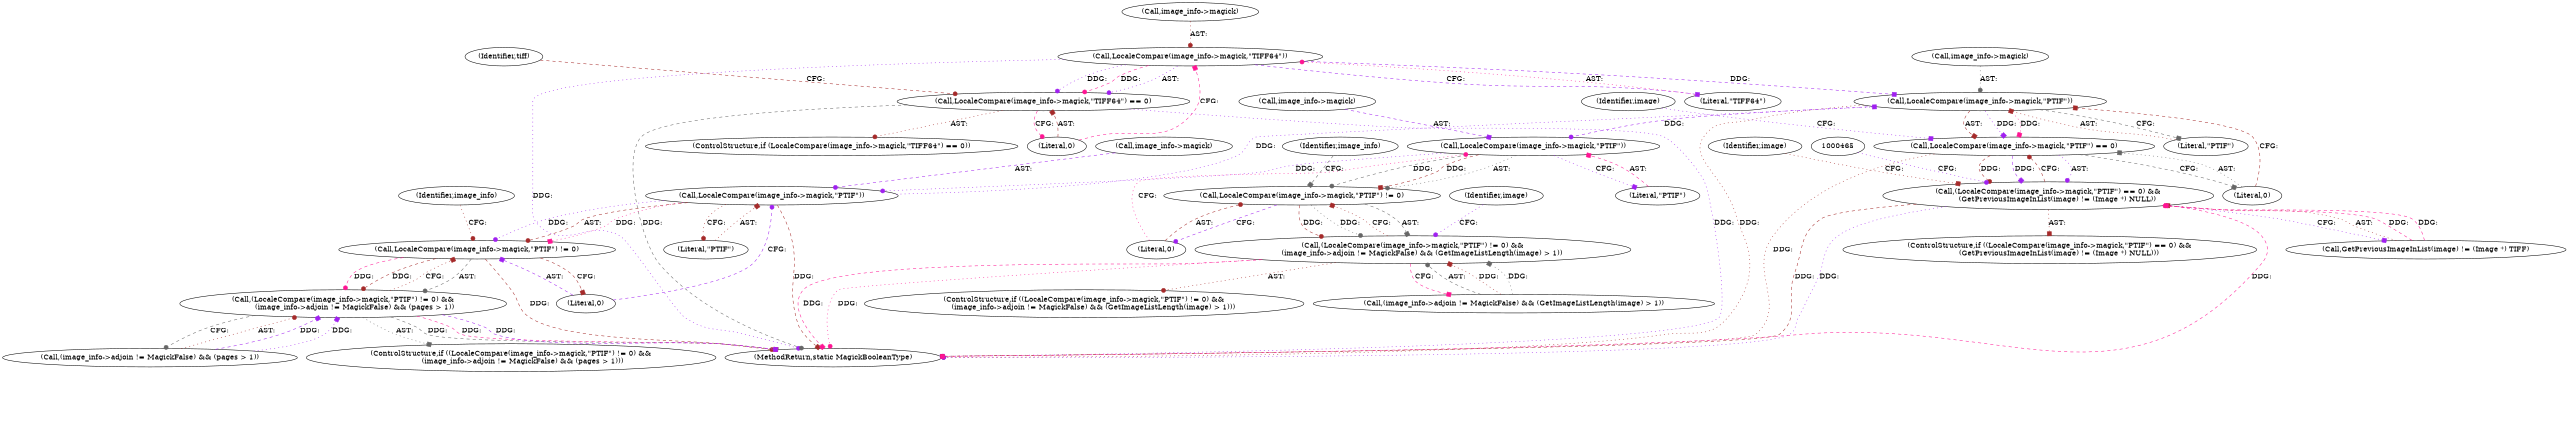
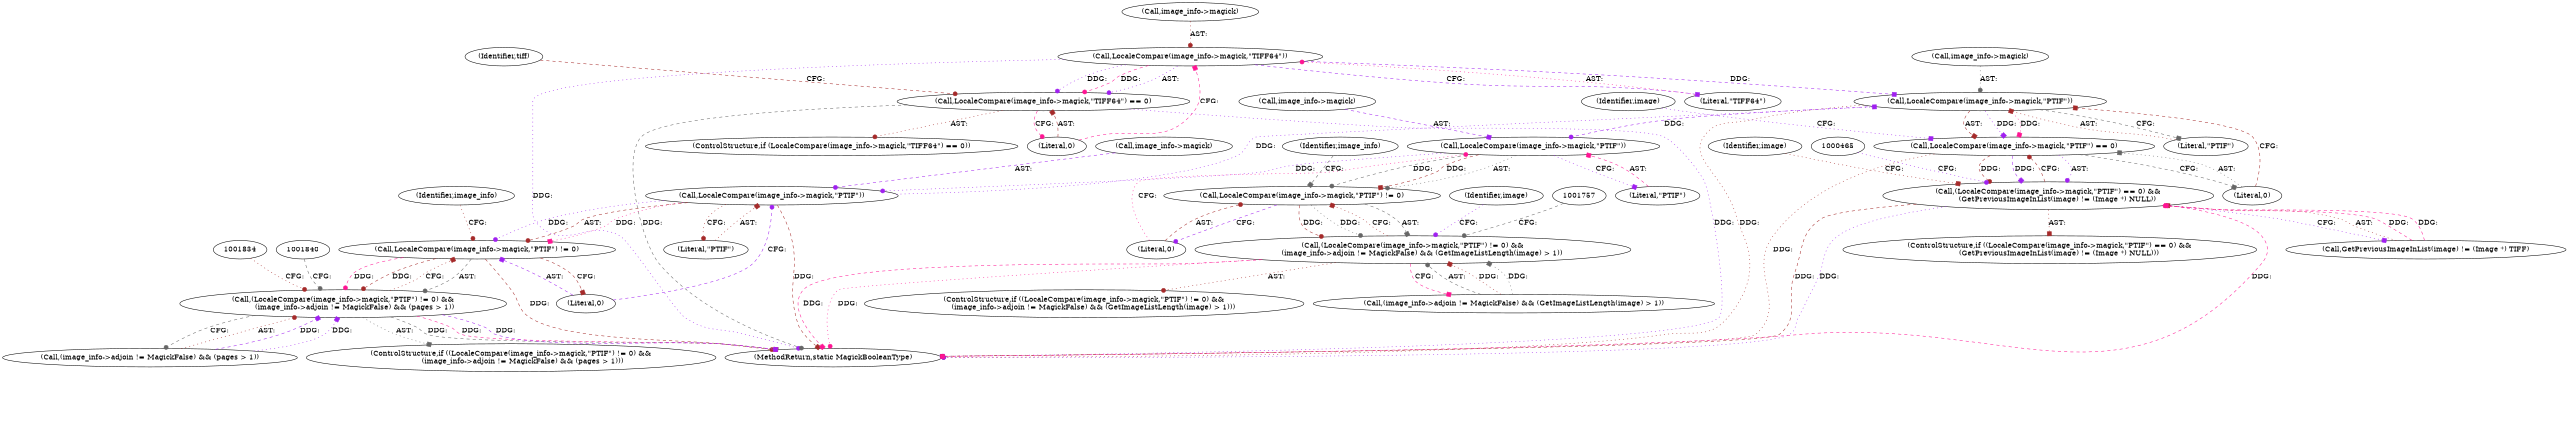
none -> (1579, 196)
none -> (240, 250)
none -> (303, 250)
